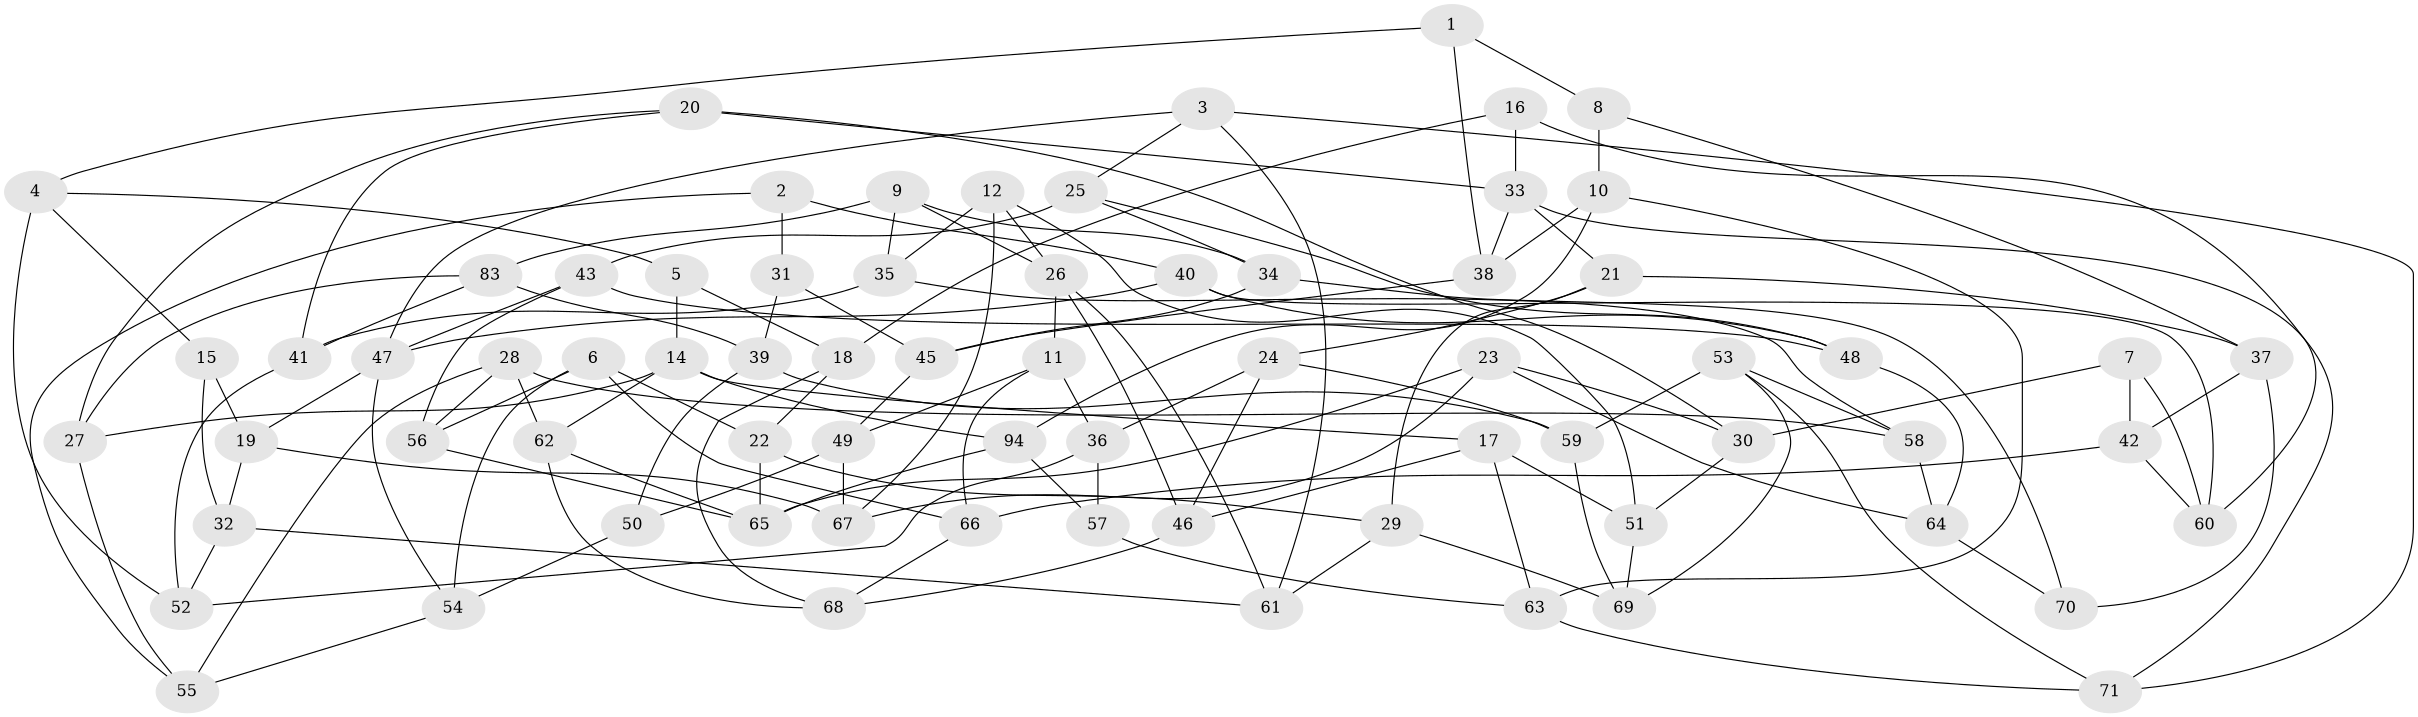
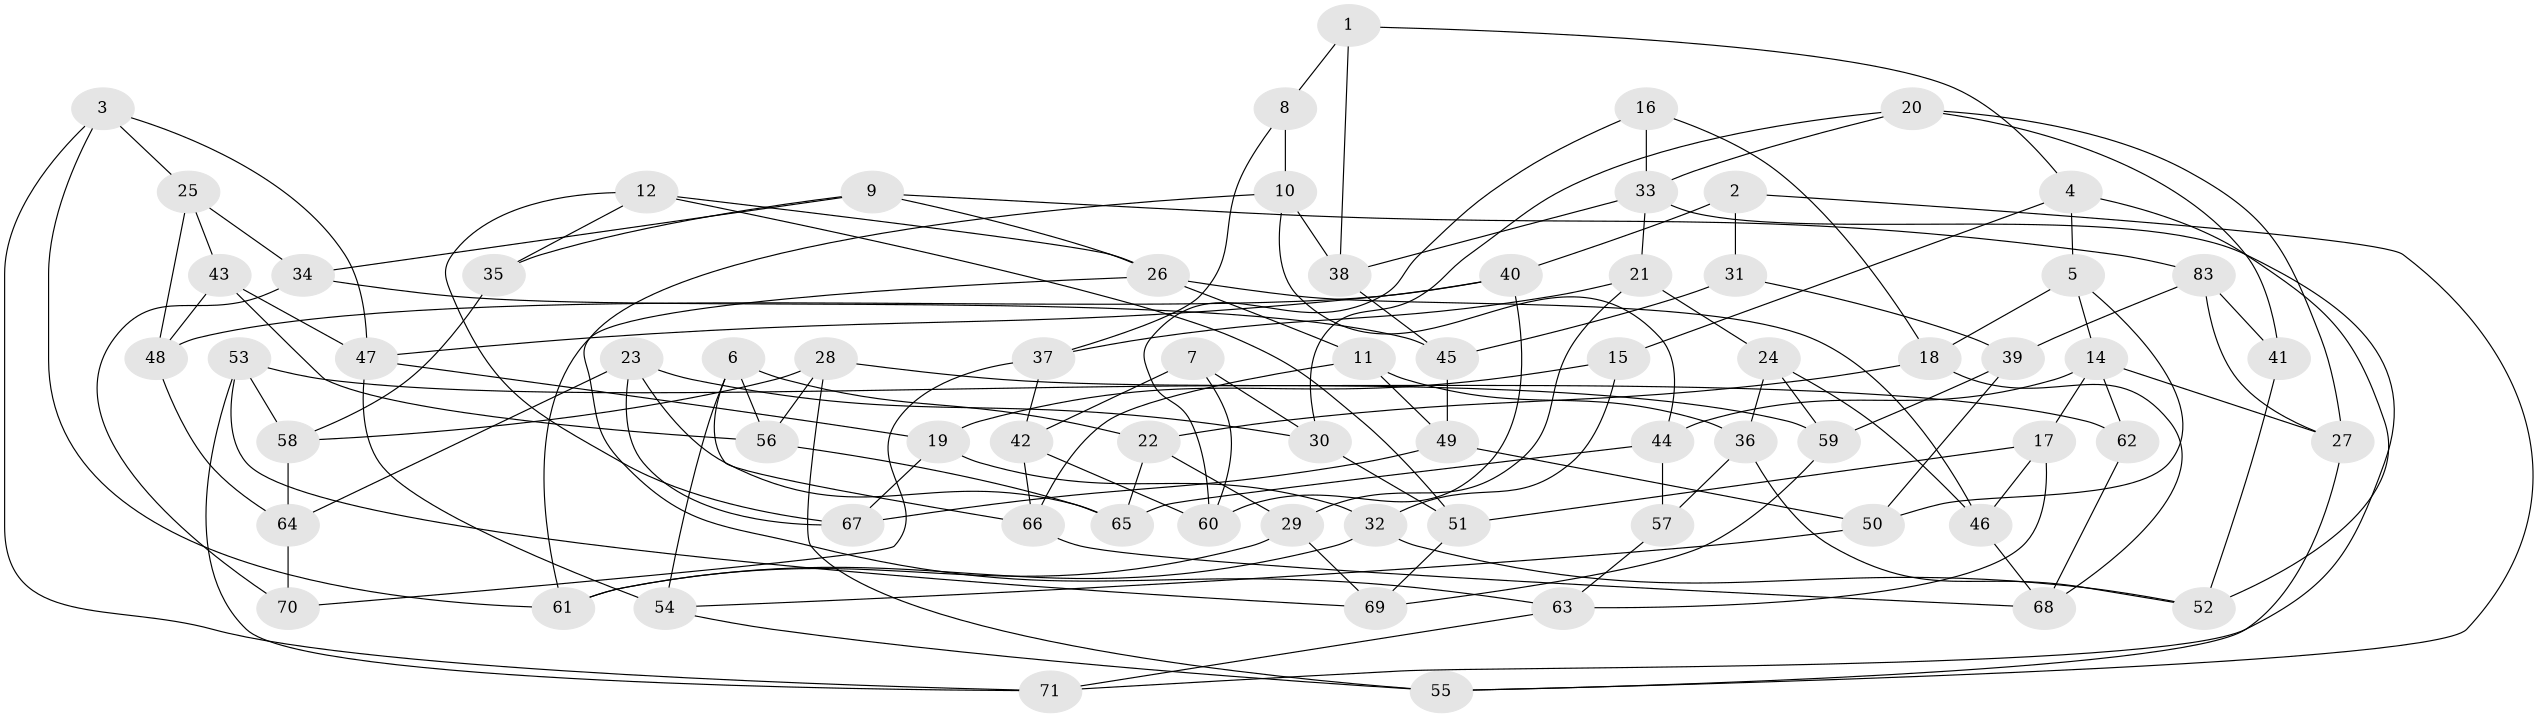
(563, 312) -> none
(1015, 442) -> (1663, 442)
none -> (2138, 480)
(656, 487) -> none
